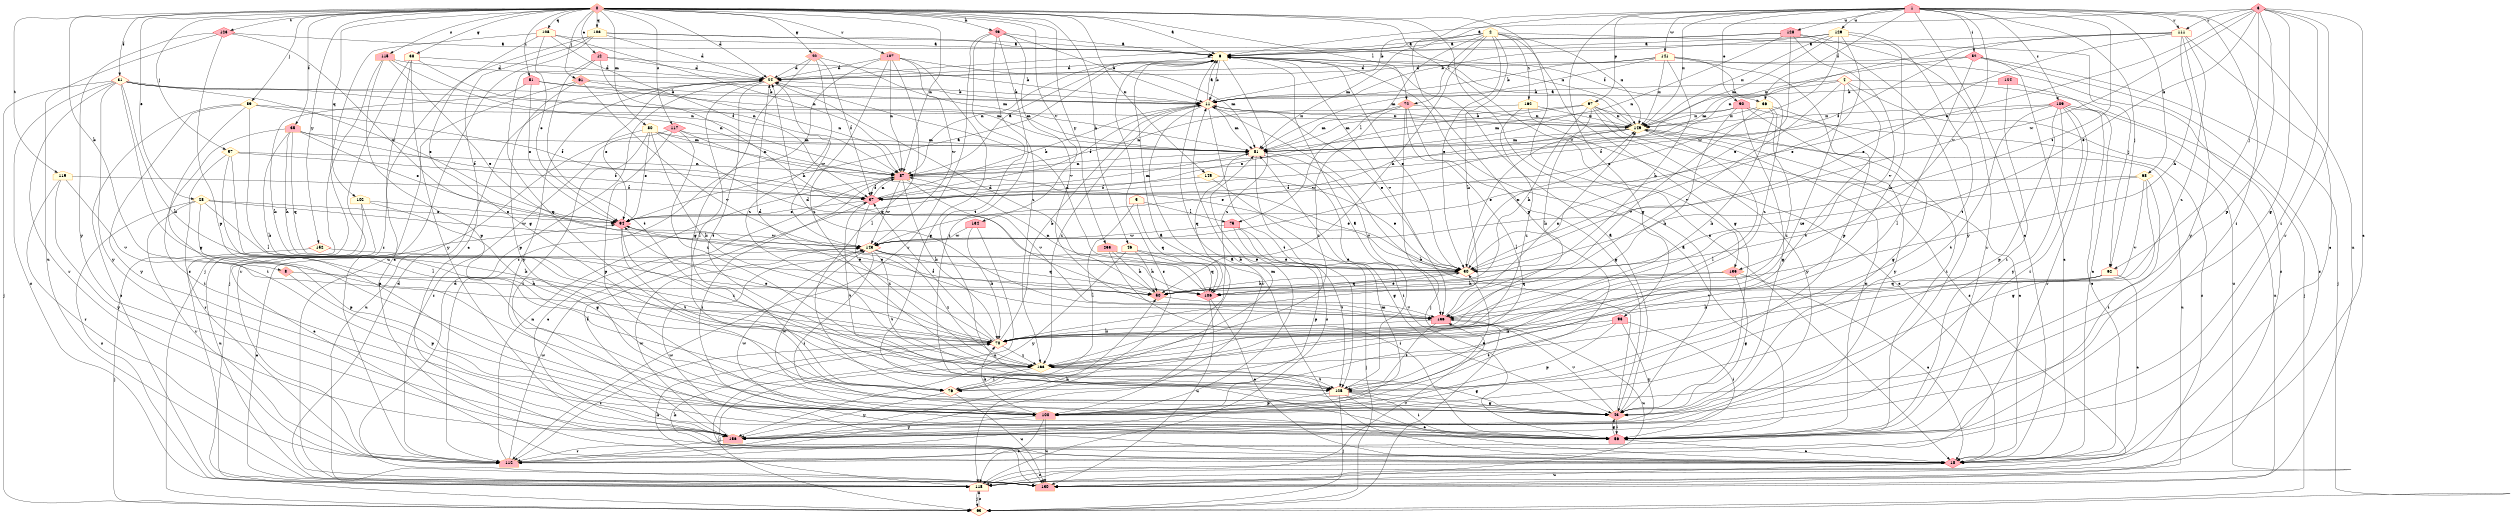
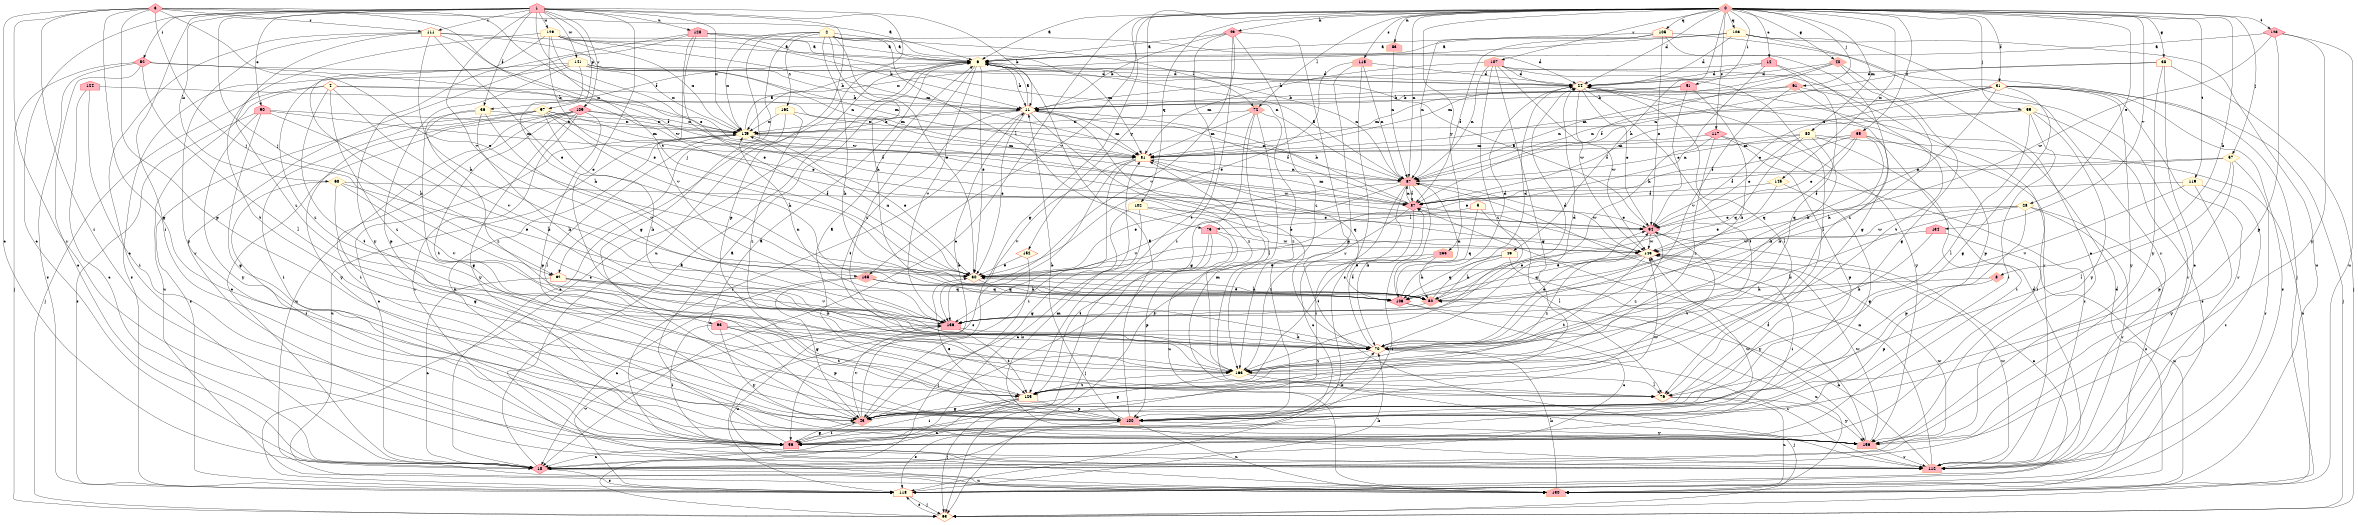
none -> (1394, 47)
(1665, 56) -> (578, 62)
